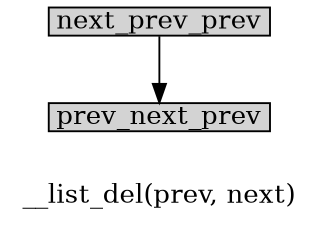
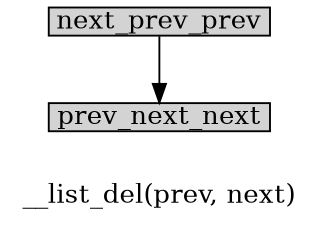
(159, 117) -> (159, 117)
